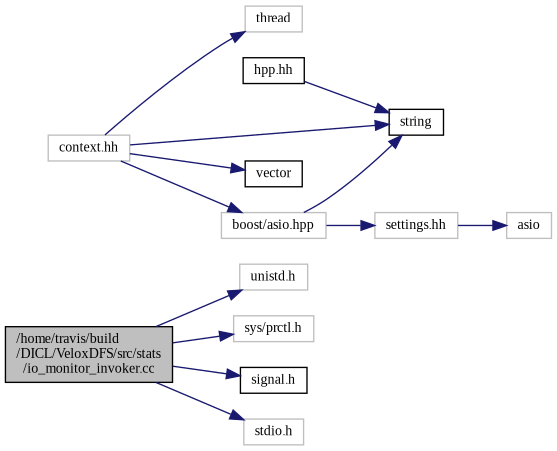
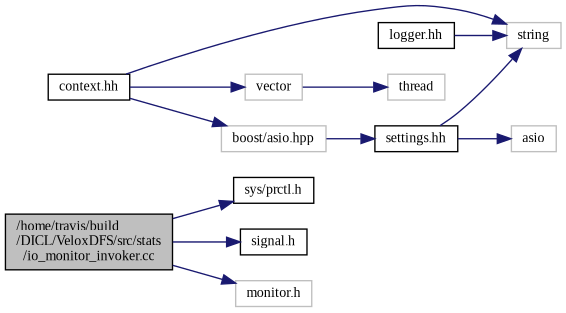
(274, 71) -> (416, 36)
(167, 84) -> (338, 87)
(416, 122) -> (534, 36)
(89, 148) -> (89, 87)
(274, 174) -> (274, 87)
(350, 182) -> (478, 95)
(416, 225) -> (416, 139)
(274, 277) -> none
(274, 329) -> (274, 190)
(274, 432) -> (274, 294)
